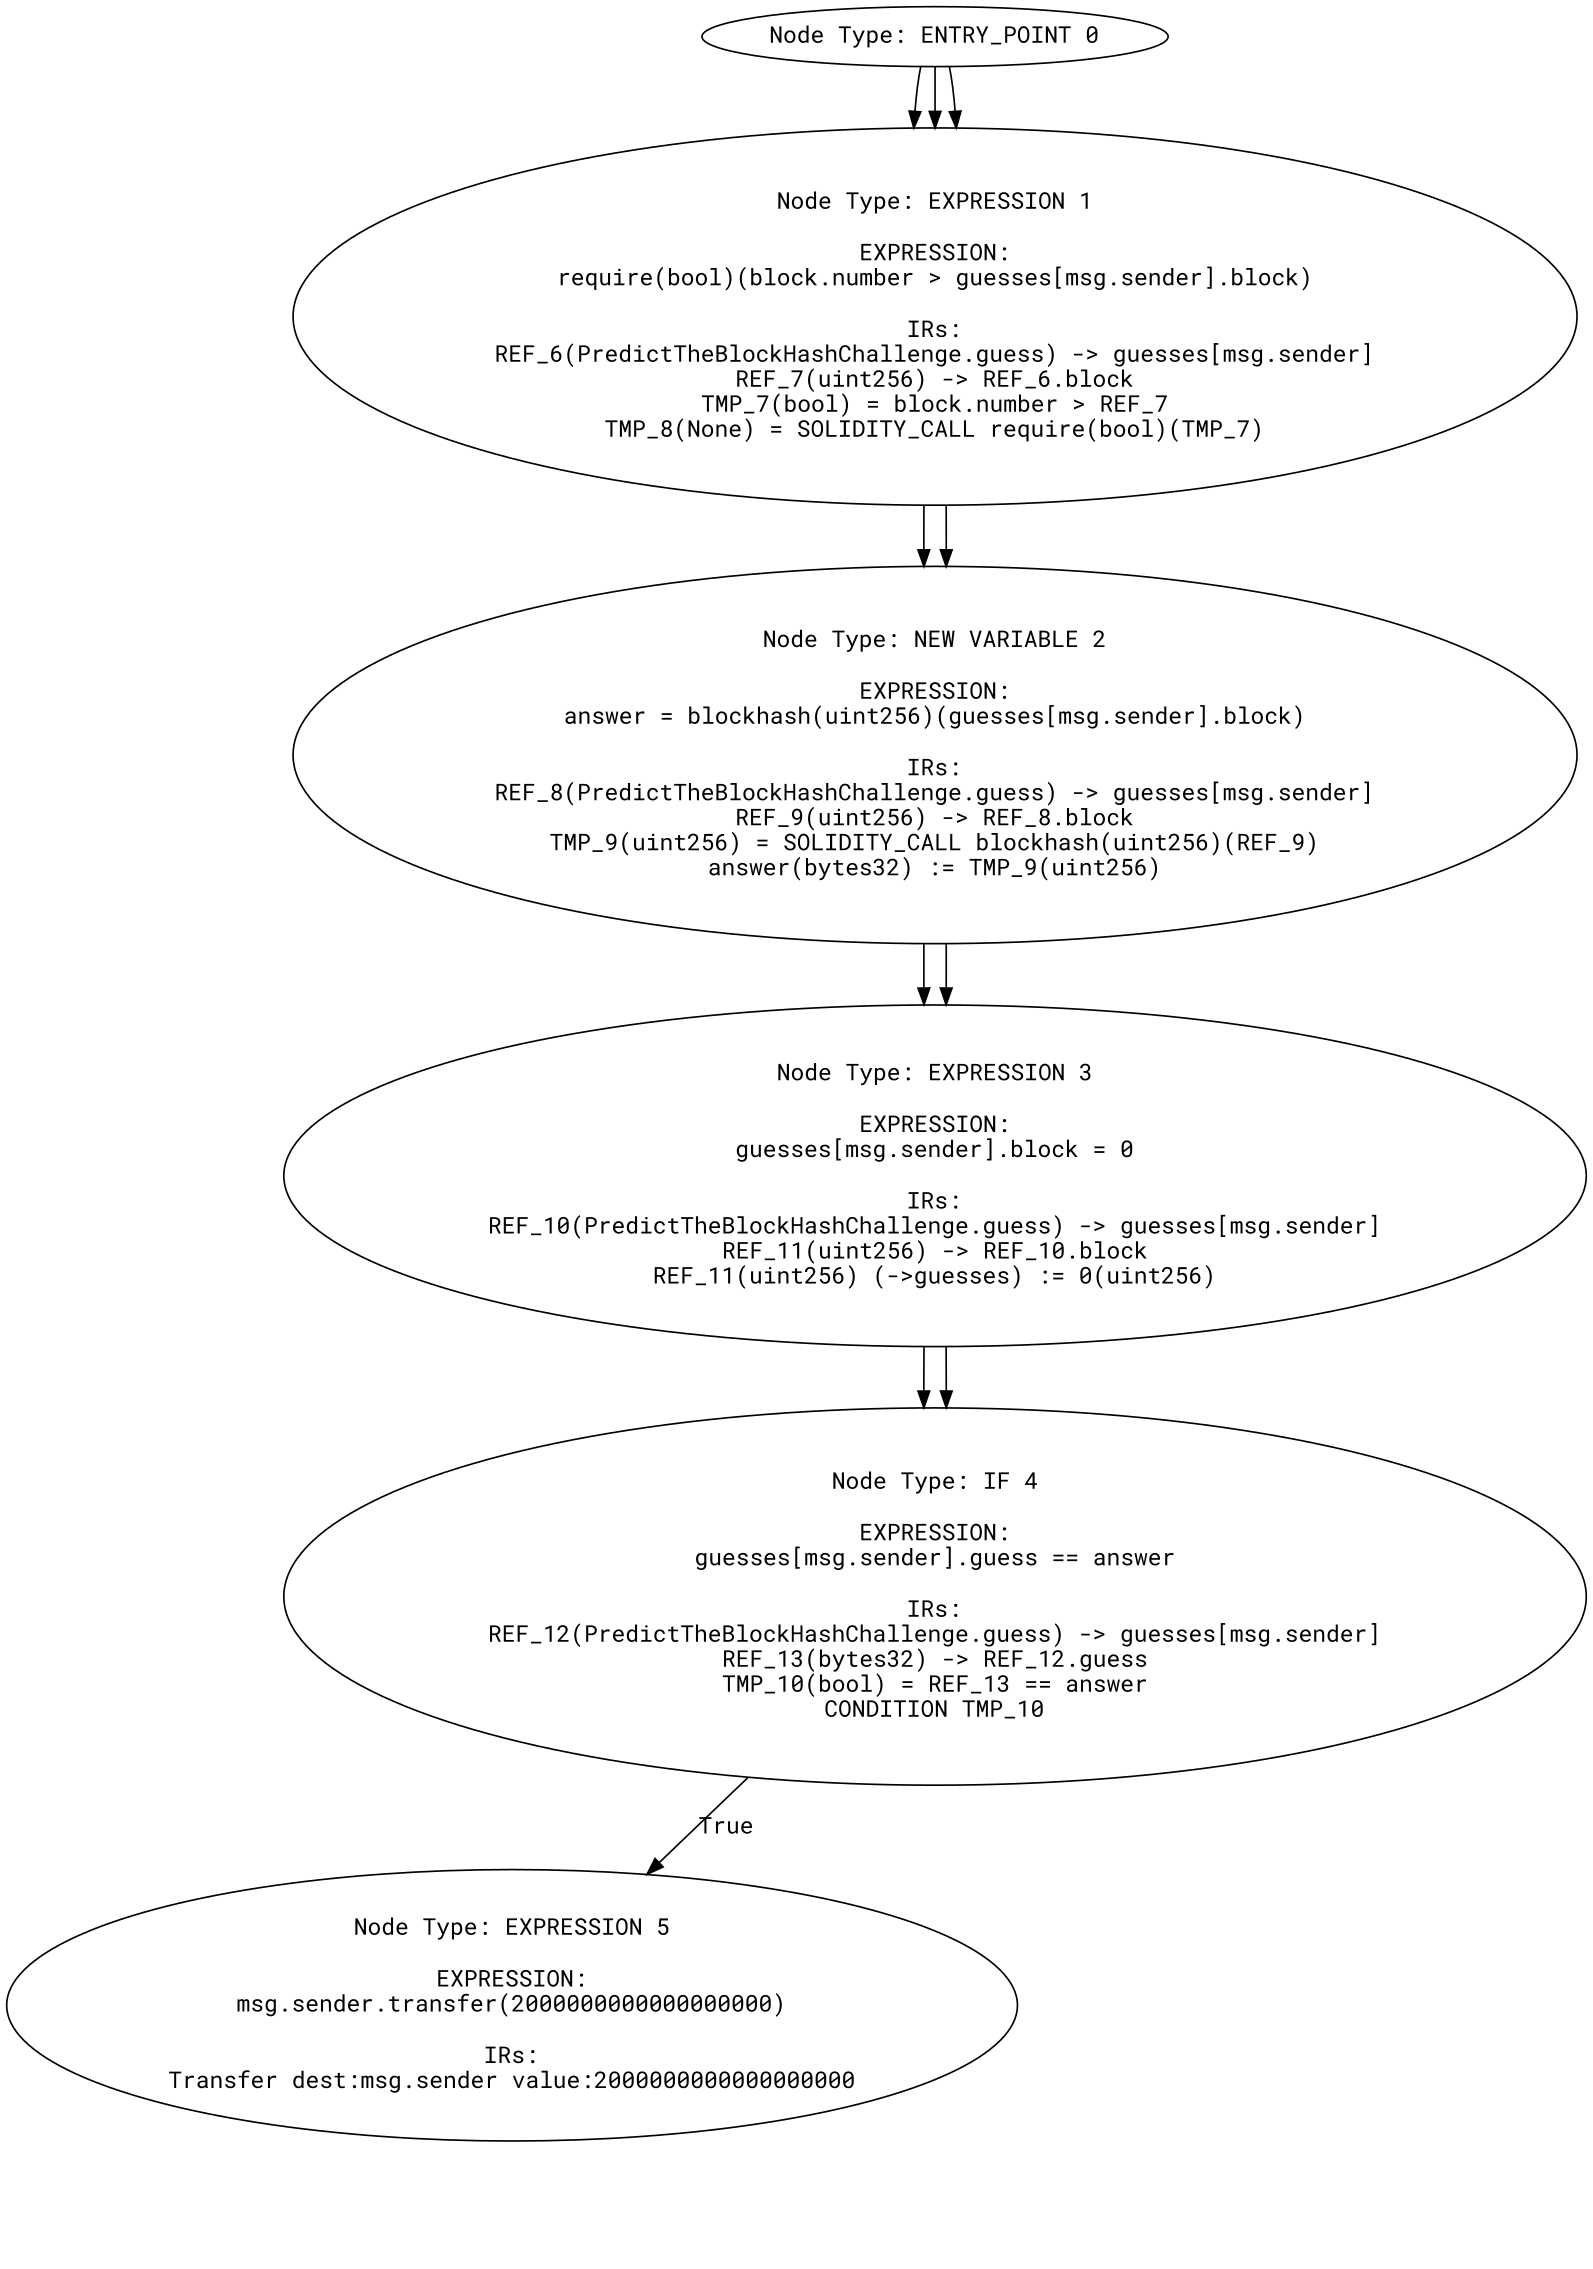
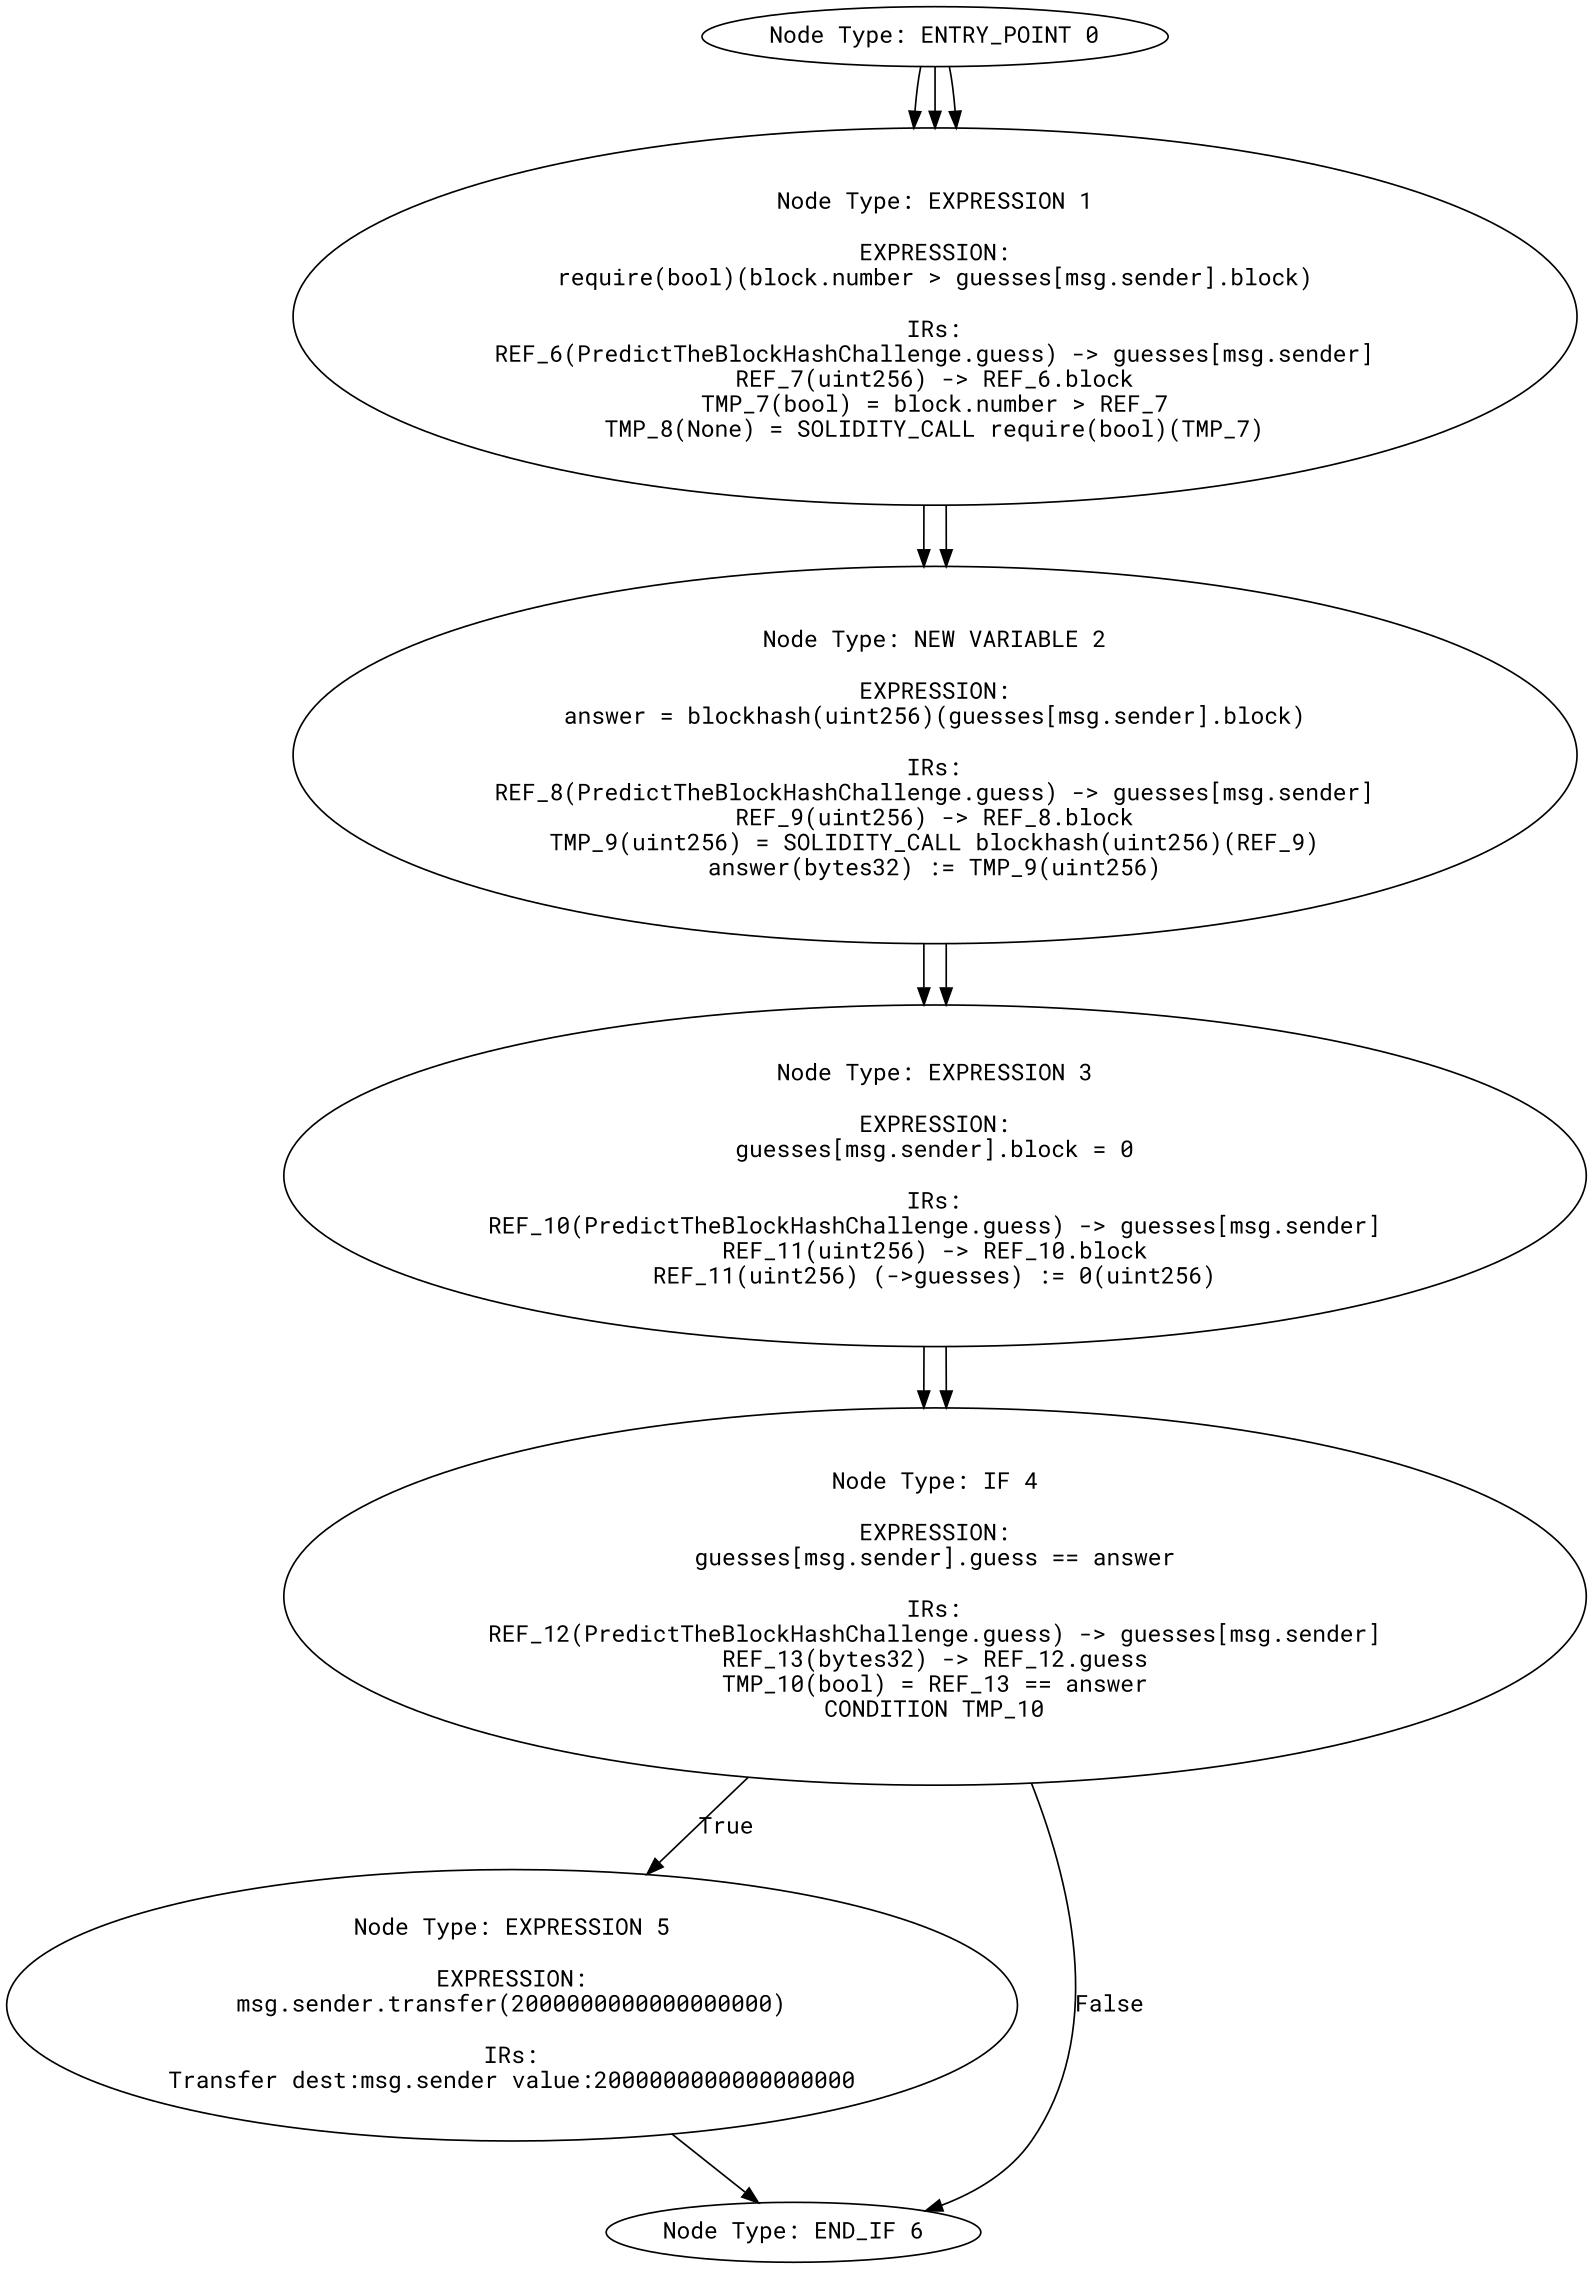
none -> (794, 2232)
